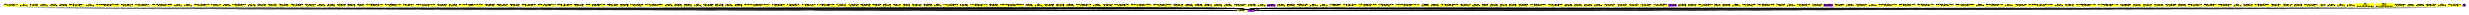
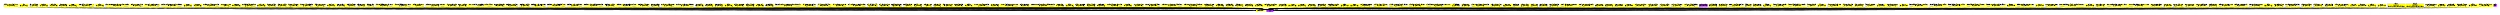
none -> (73, 5)
none -> (593, 5)
(1271, 5) -> (1302, 5)
(1828, 5) -> (1859, 5)
